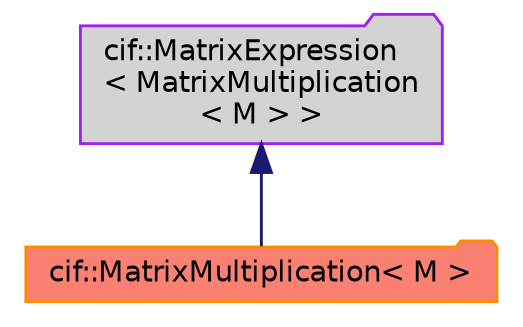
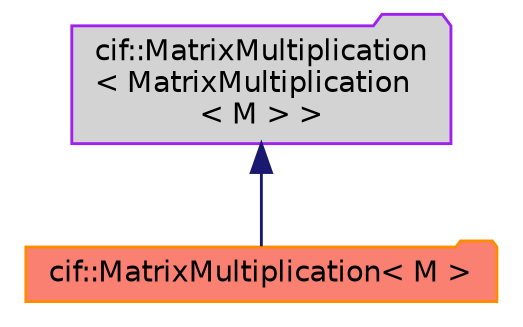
(261, 85) -> (261, 85)
